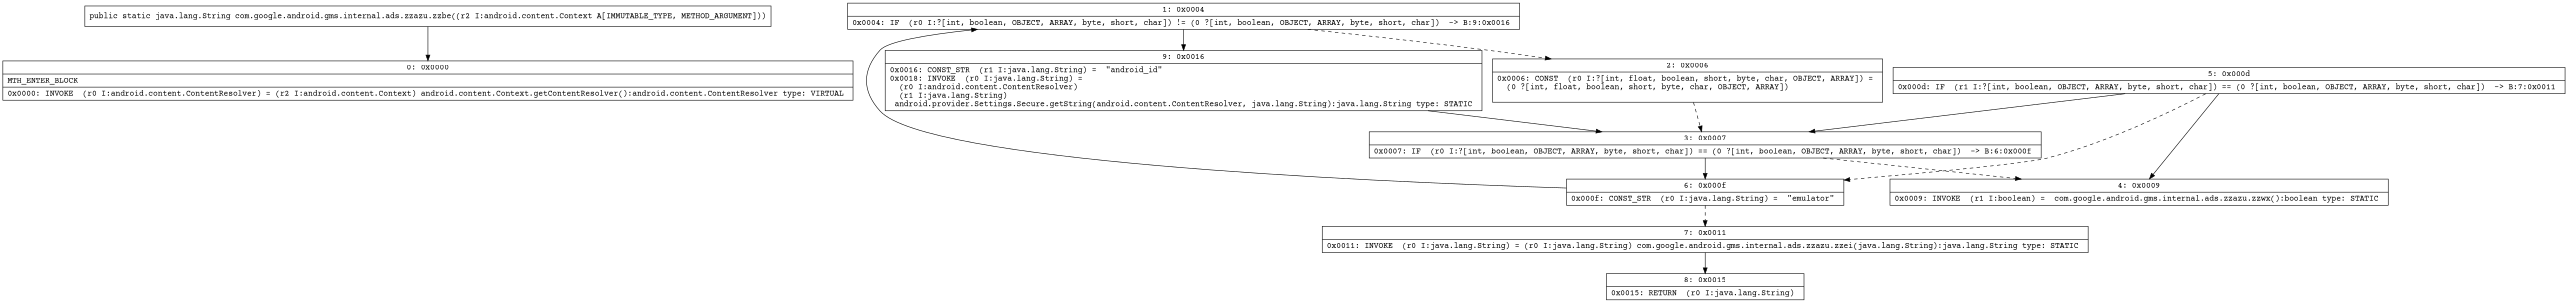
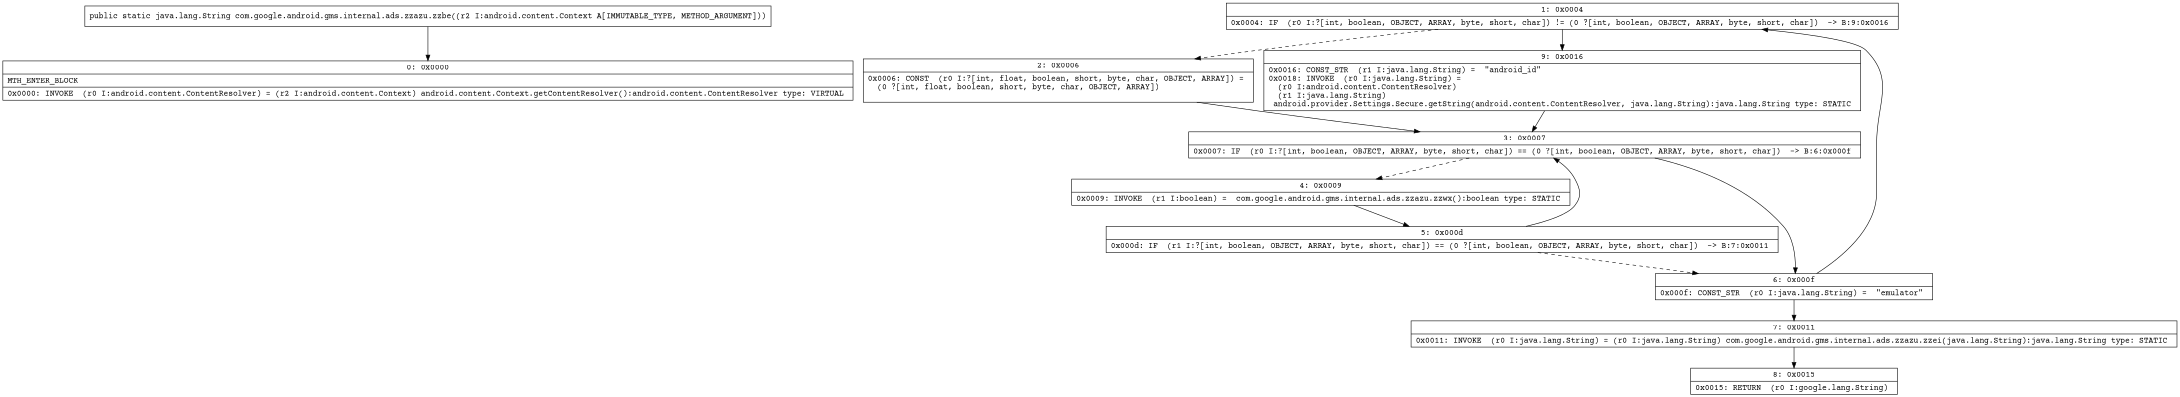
(1697, 114) -> (1305, 117)
(2186, 134) -> (1379, 215)
(1705, 213) -> (1794, 307)
(1705, 293) -> (1794, 388)
